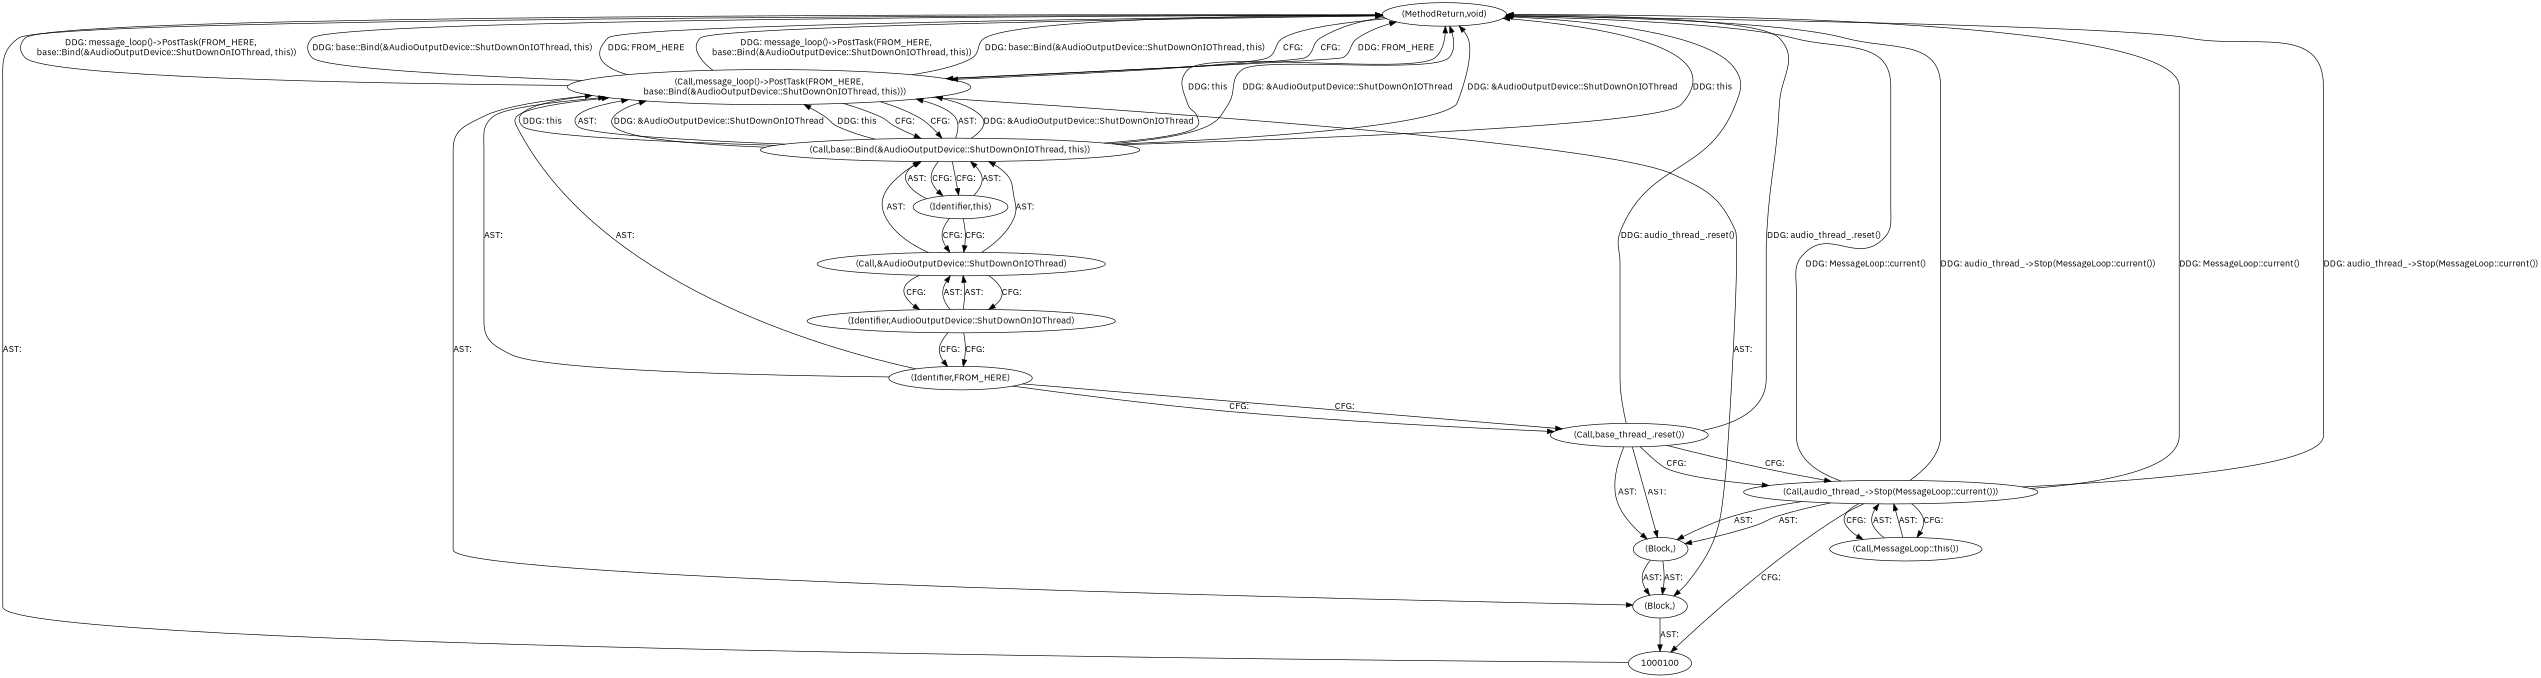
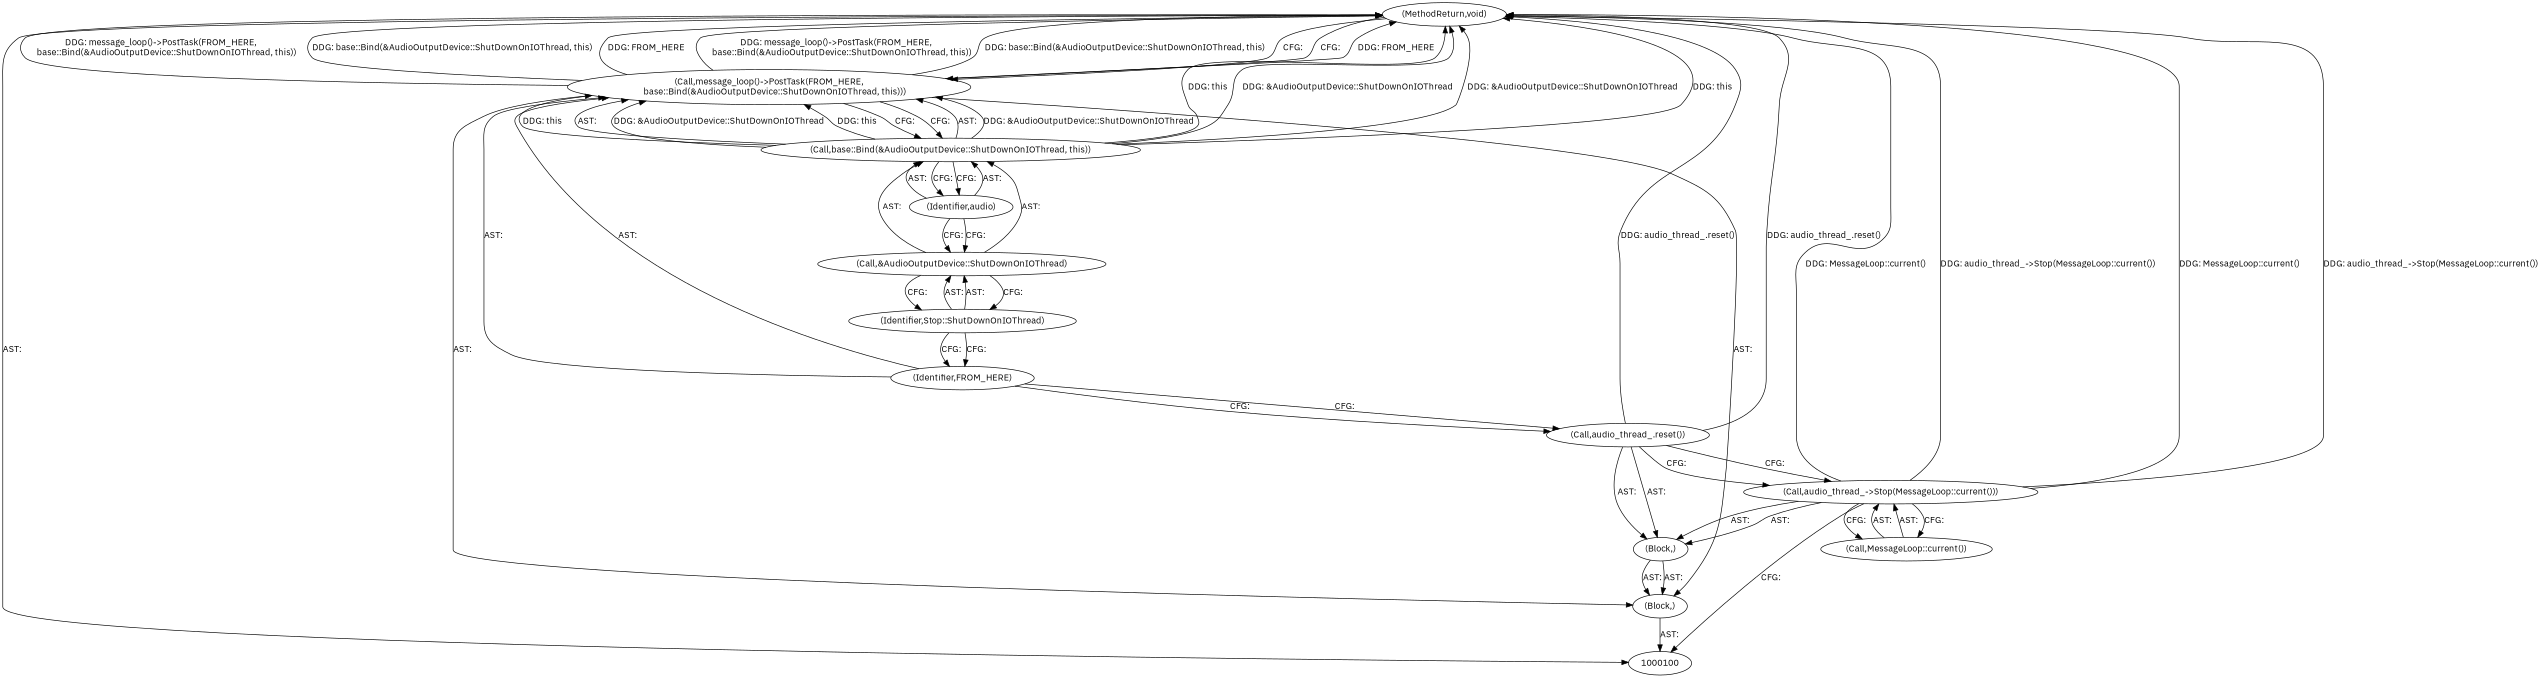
(961, 207) -> (961, 207)
(961, 321) -> (962, 321)
(1629, 435) -> (1628, 435)
(3, 455) -> (3, 448)
(1906, 549) -> (1906, 549)
